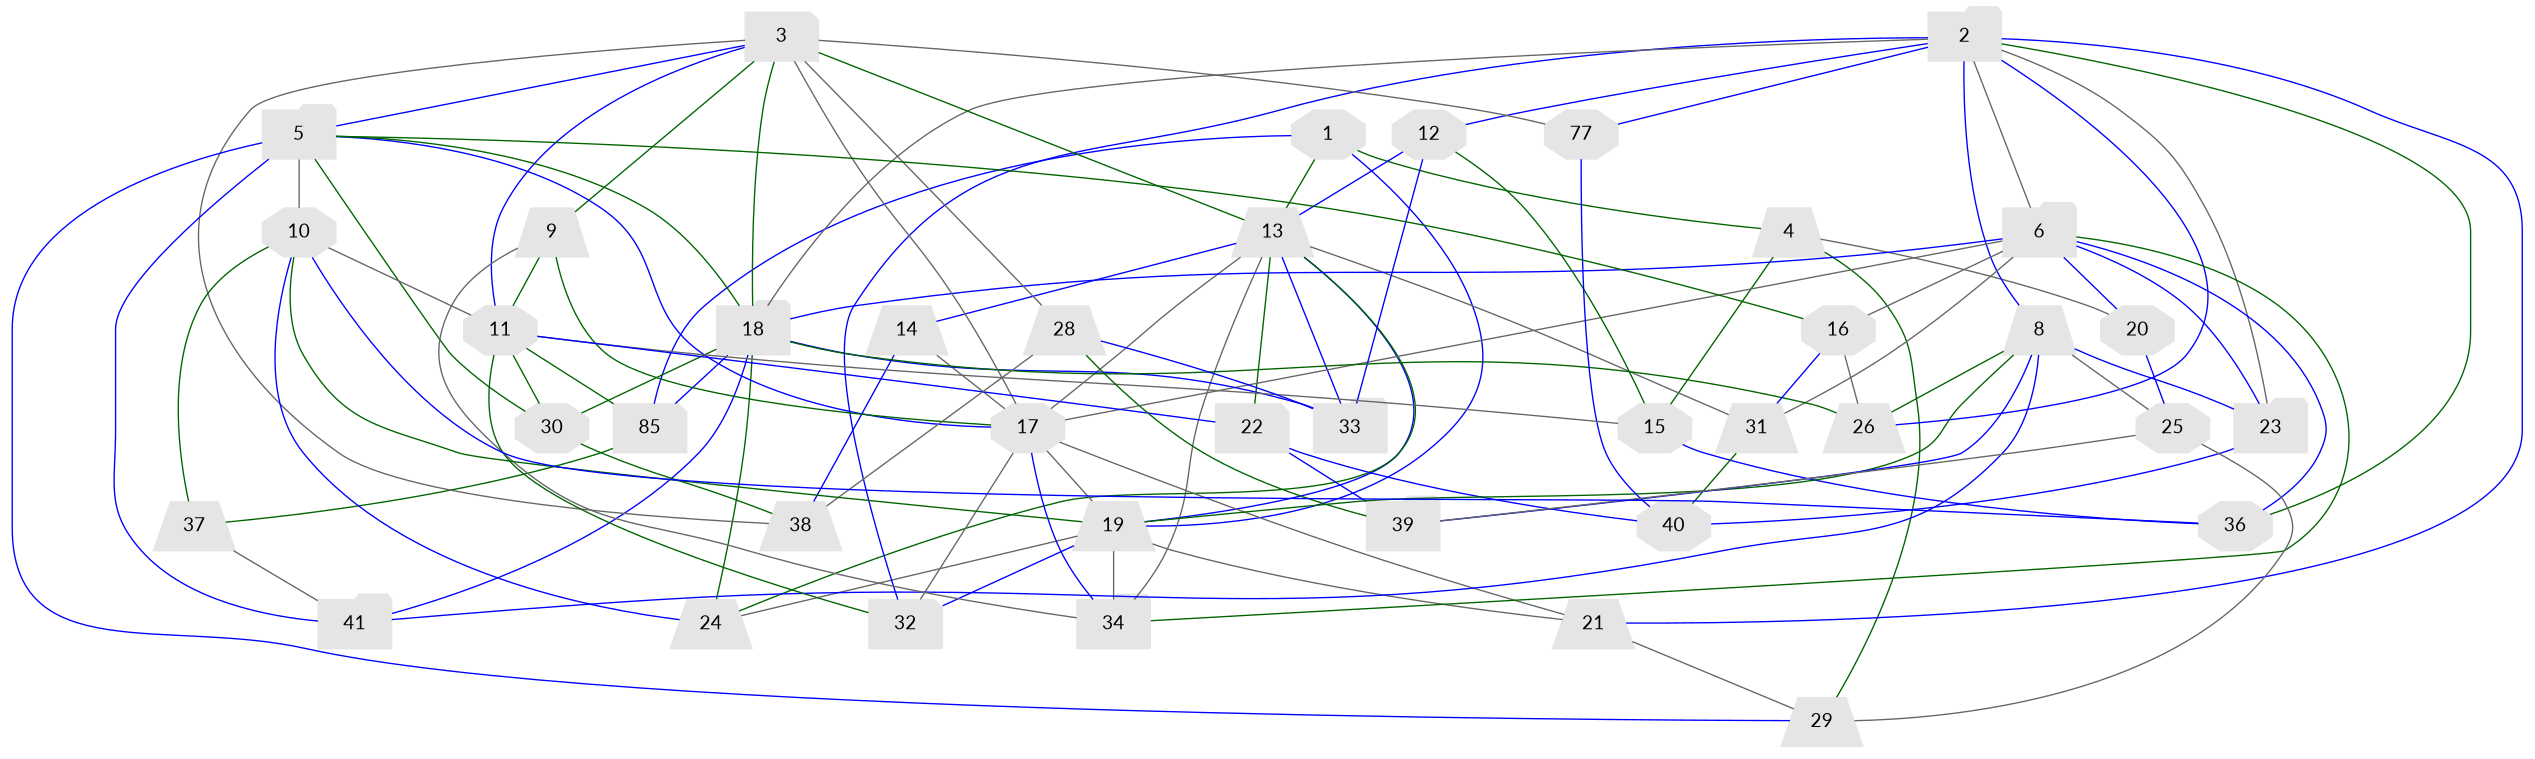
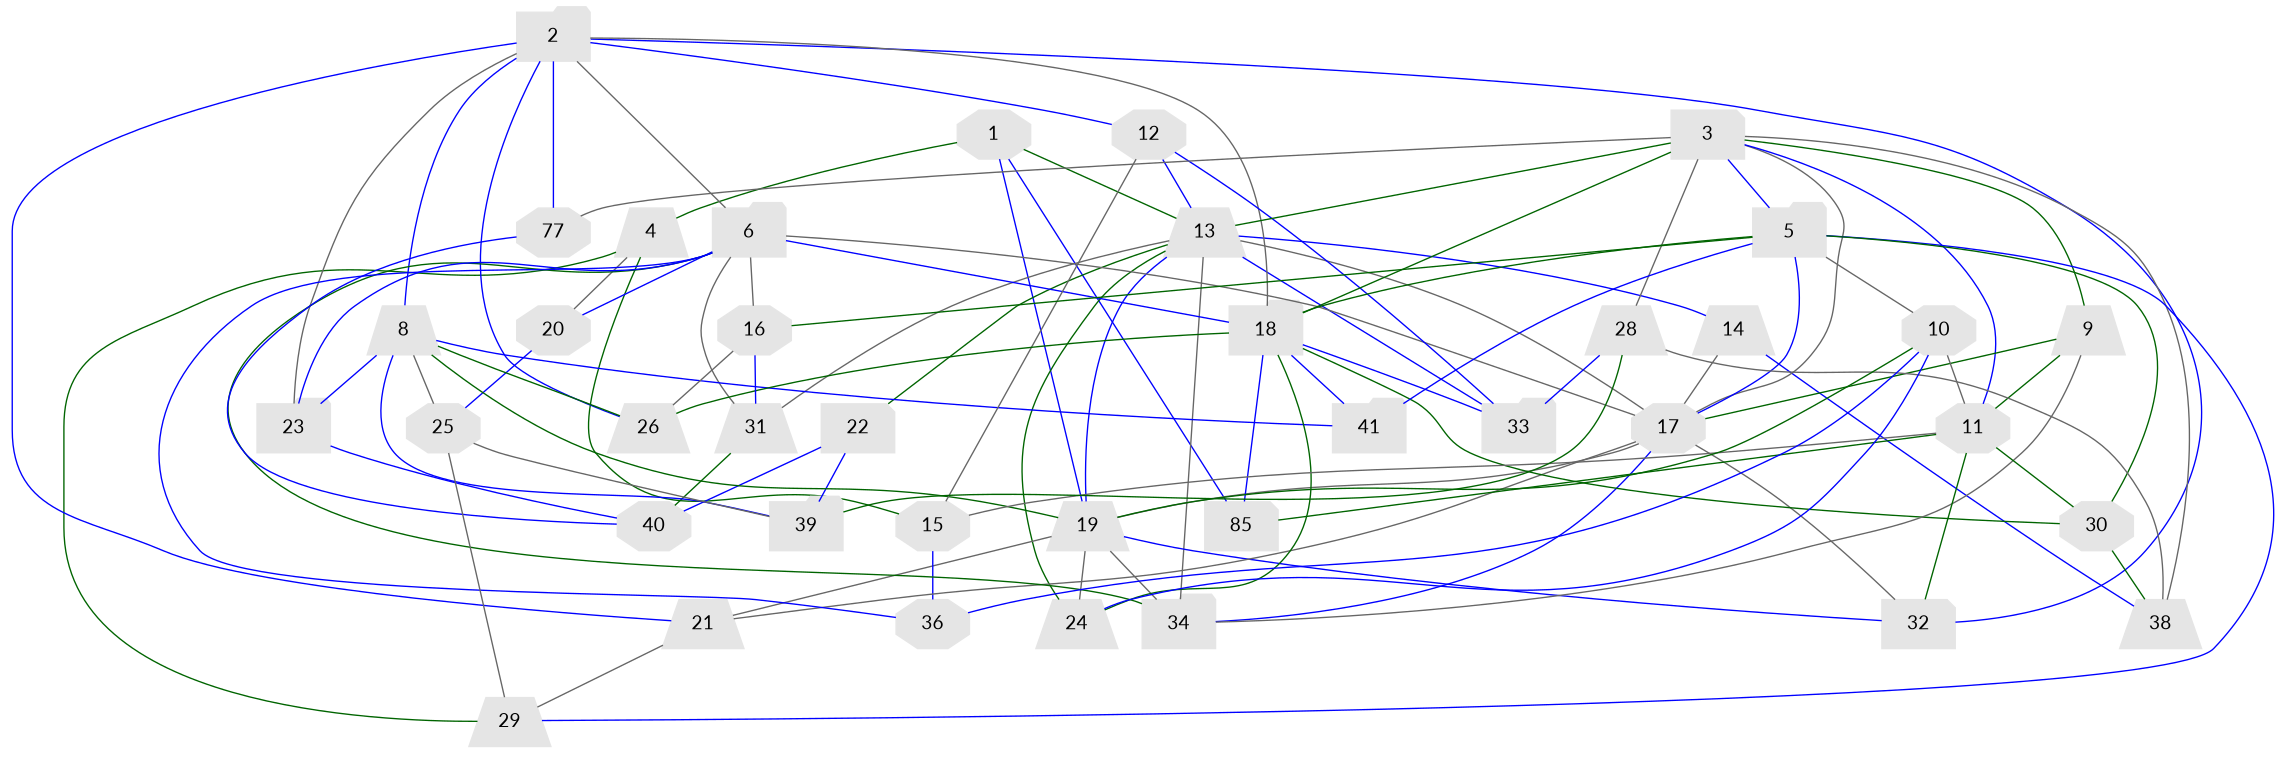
(2433, 178) -> none
(1553, 244) -> (1050, 313)
(860, 376) -> none
(194, 526) -> none
